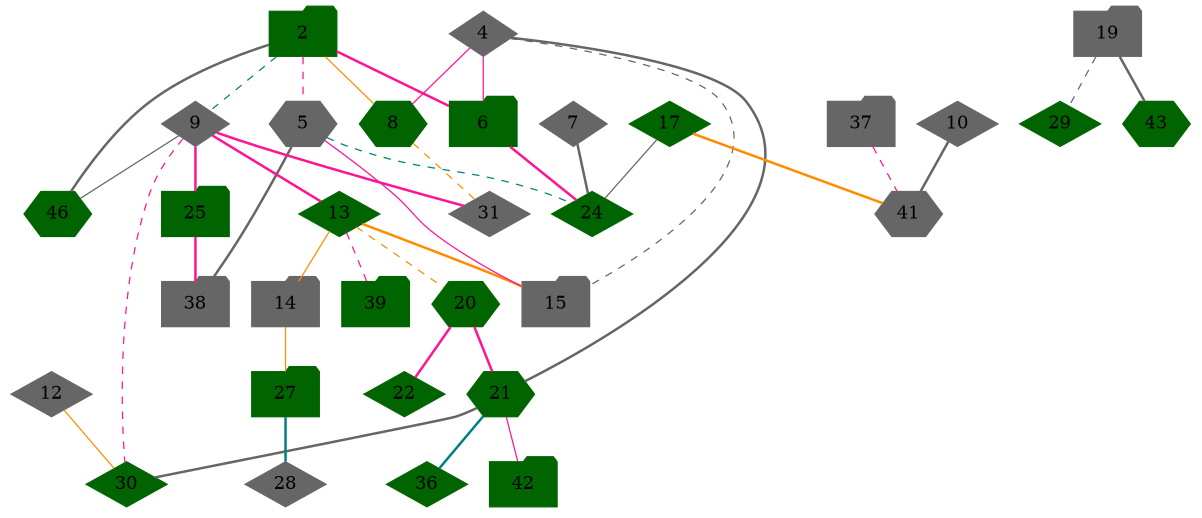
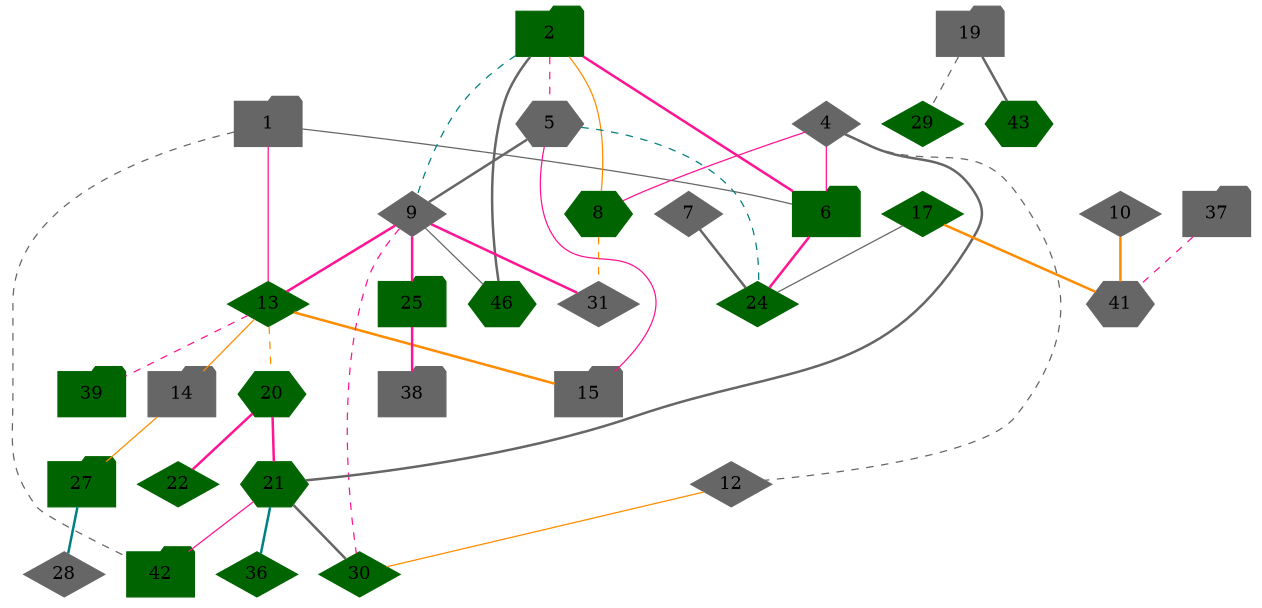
(727, 115) -> (1055, 342)
none -> (268, 124)
(934, 166) -> (1120, 259)
(253, 215) -> (478, 171)
